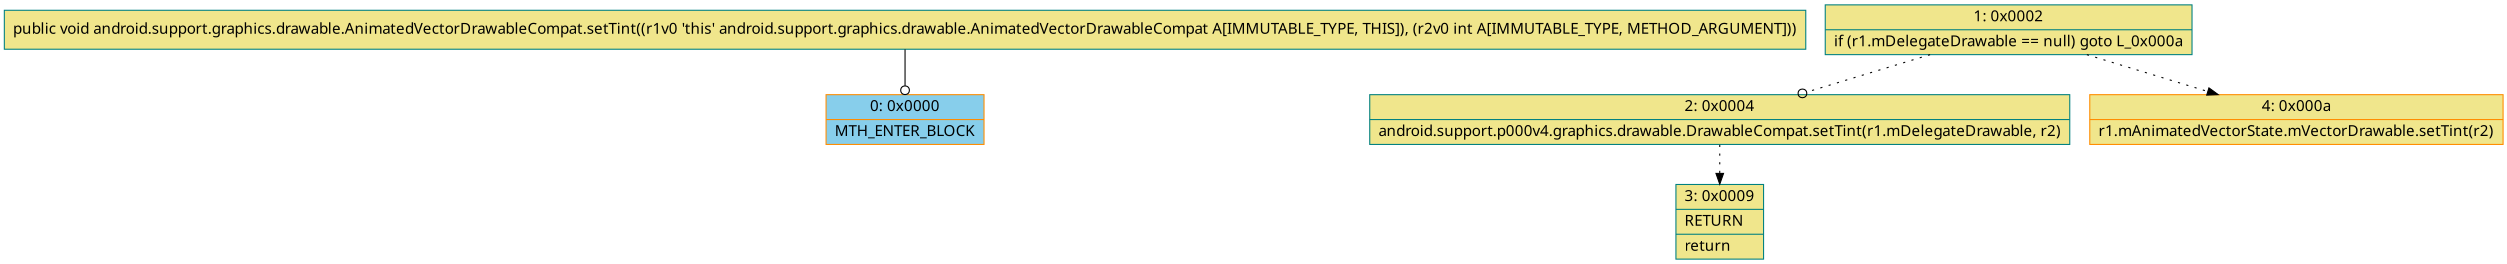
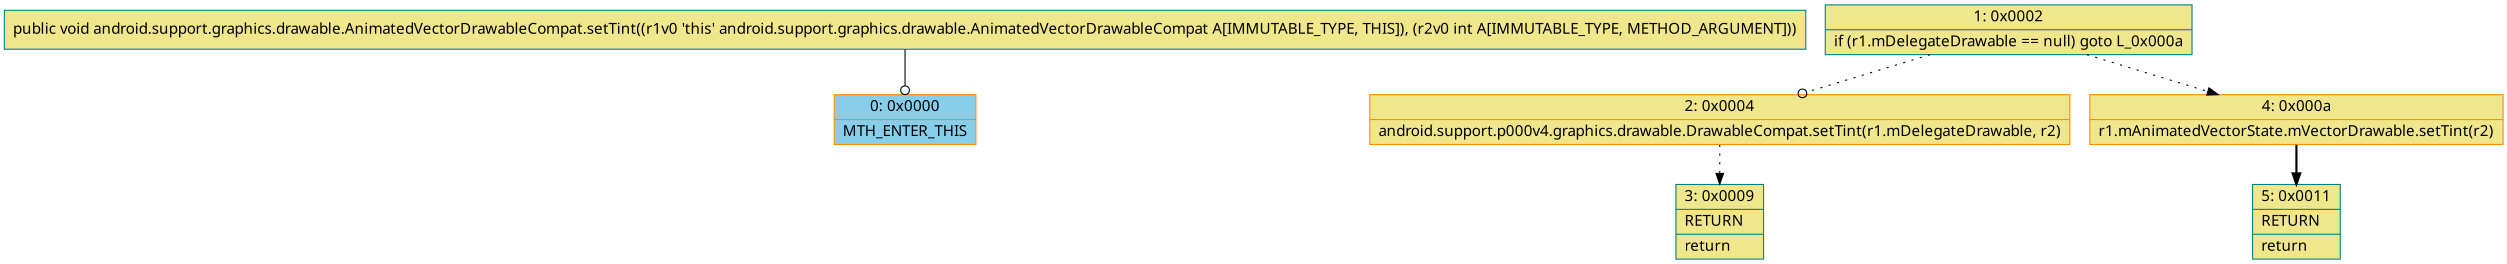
(1720, 120) -> (1720, 120)
(905, 131) -> (905, 131)
none -> (2296, 222)
